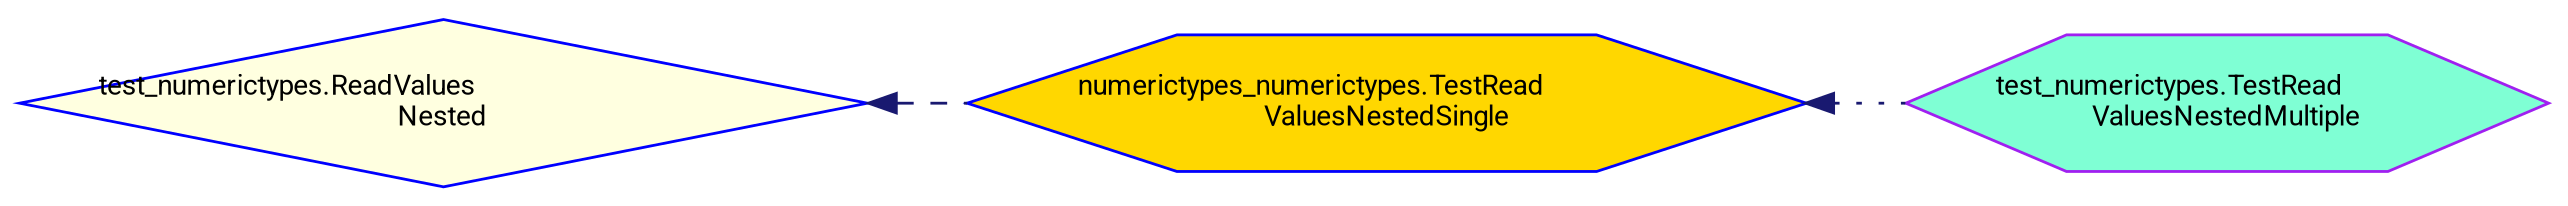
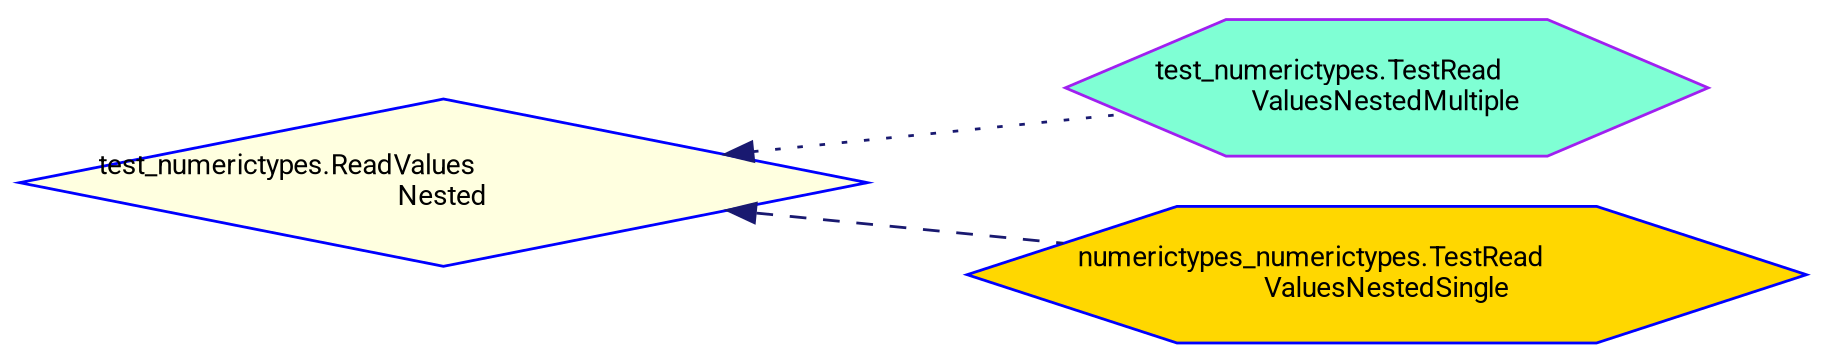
(1870, 103) -> (940, 133)
